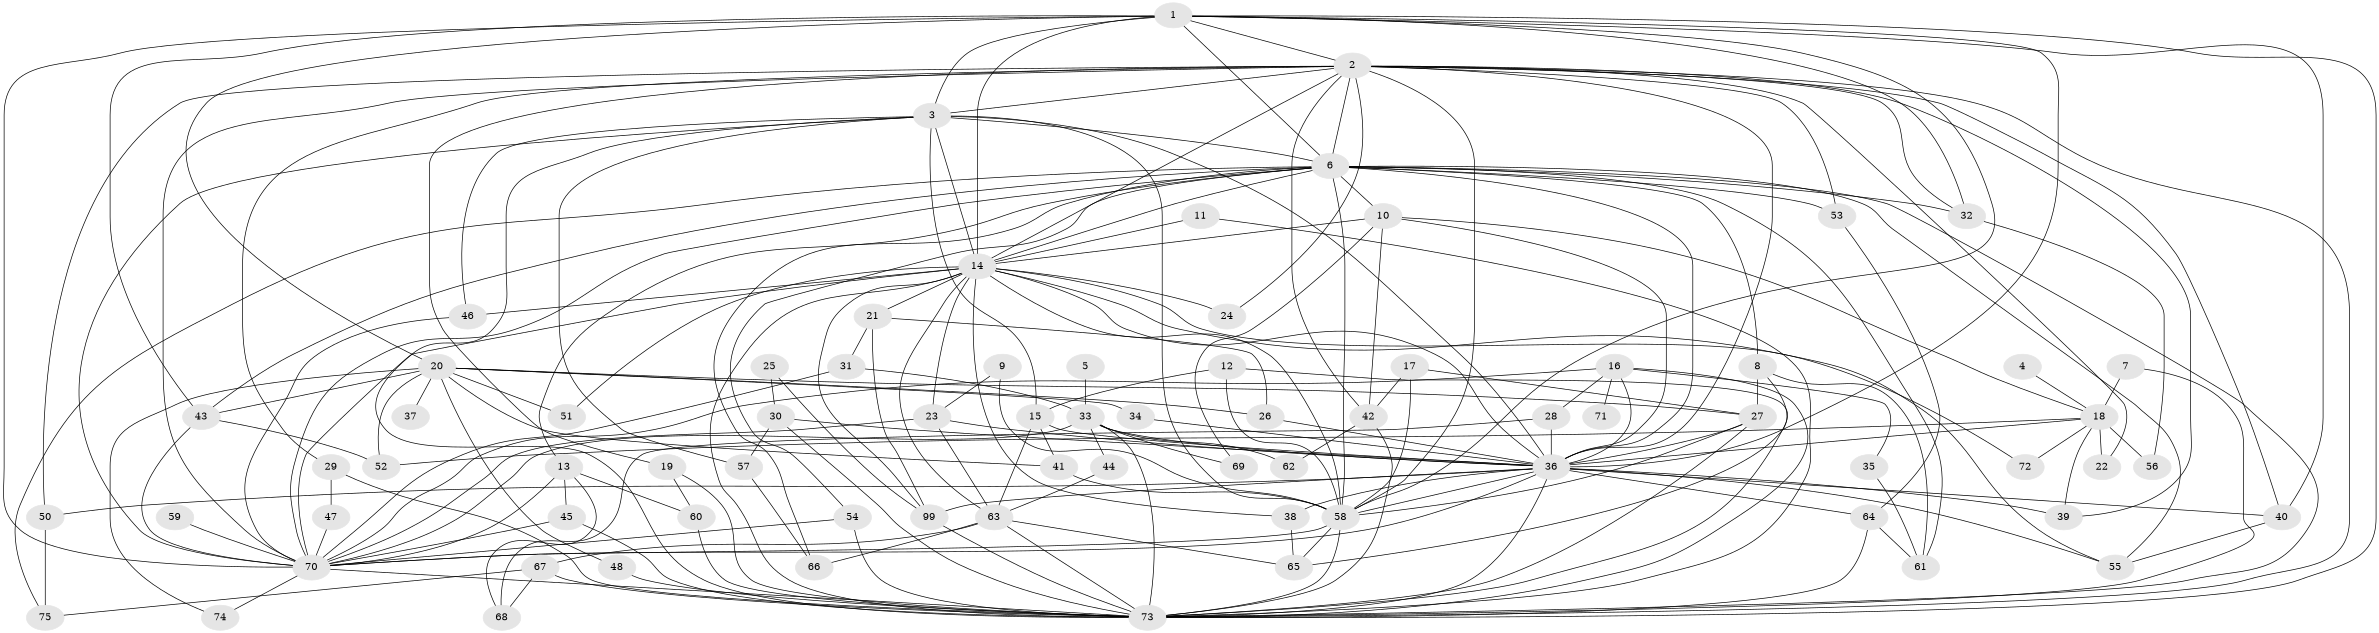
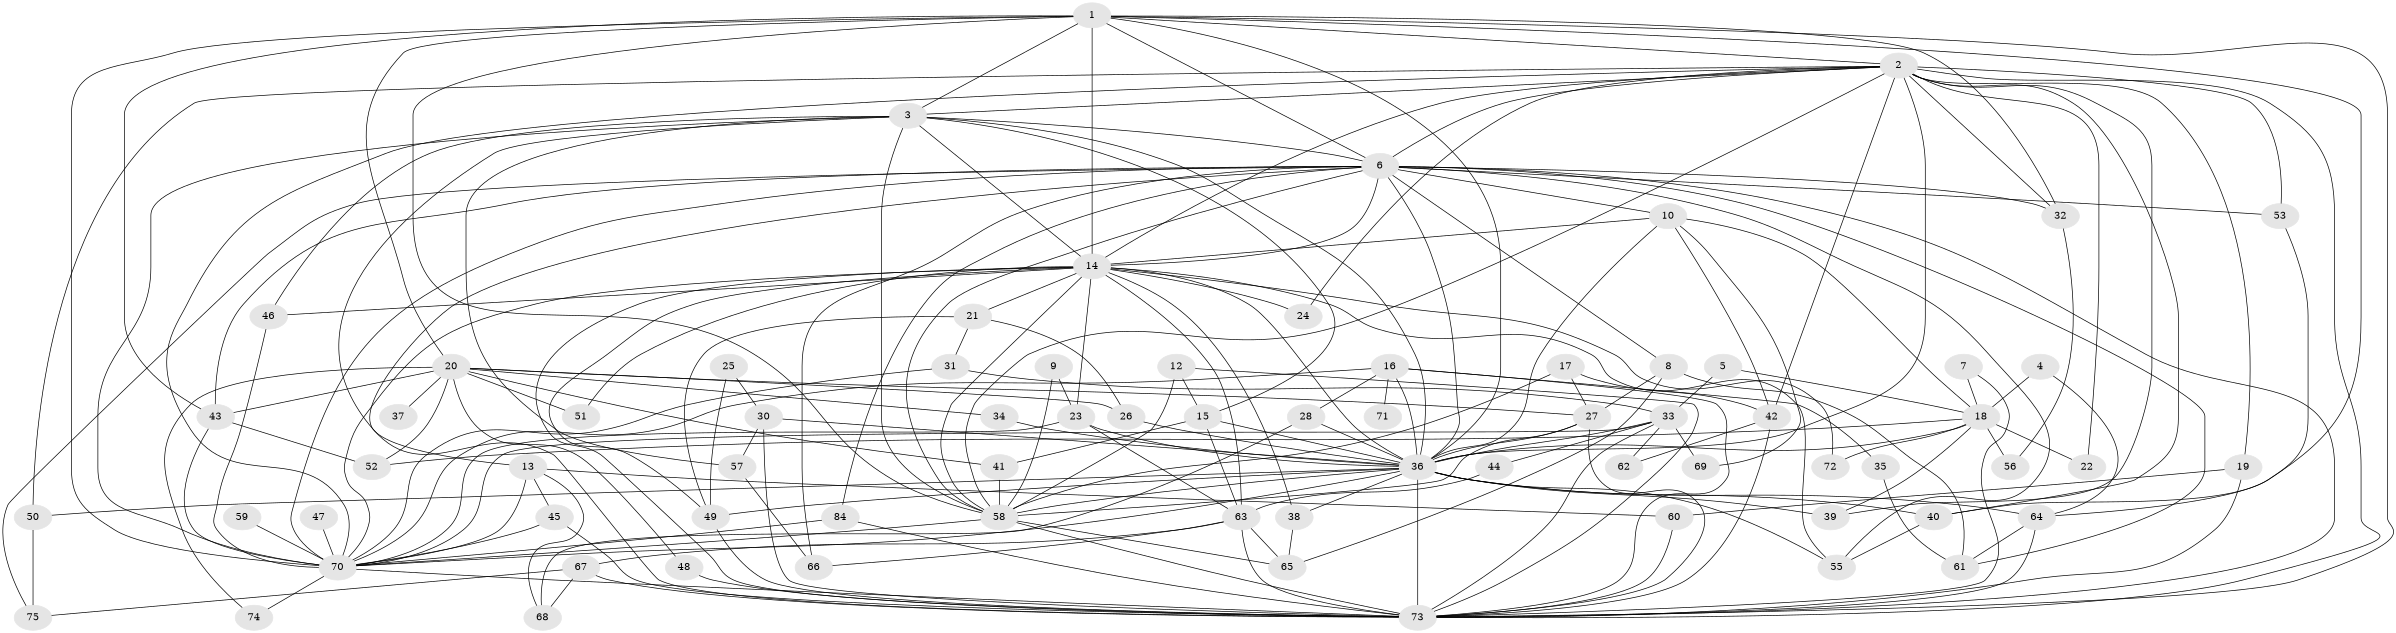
(1201, 216) -> none
none -> (1853, 390)
none -> (2117, 450)
(331, 467) -> none
(853, 517) -> (840, 517)
(929, 517) -> (711, 517)
